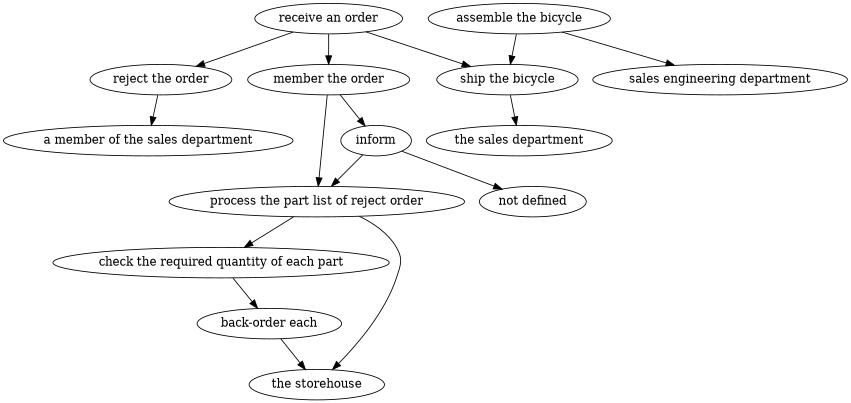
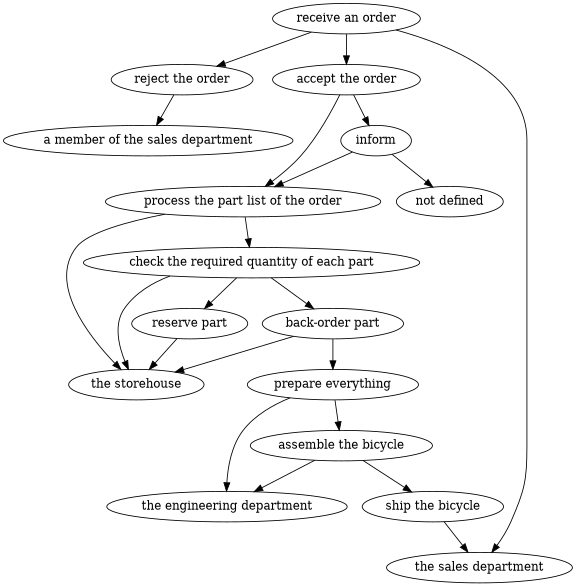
(414, 48) -> (527, 254)
(329, 80) -> (346, 80)
(720, 80) -> (227, 507)
(317, 202) -> (243, 202)
none -> (125, 308)
none -> (190, 324)
(269, 324) -> (333, 324)
none -> (333, 385)
